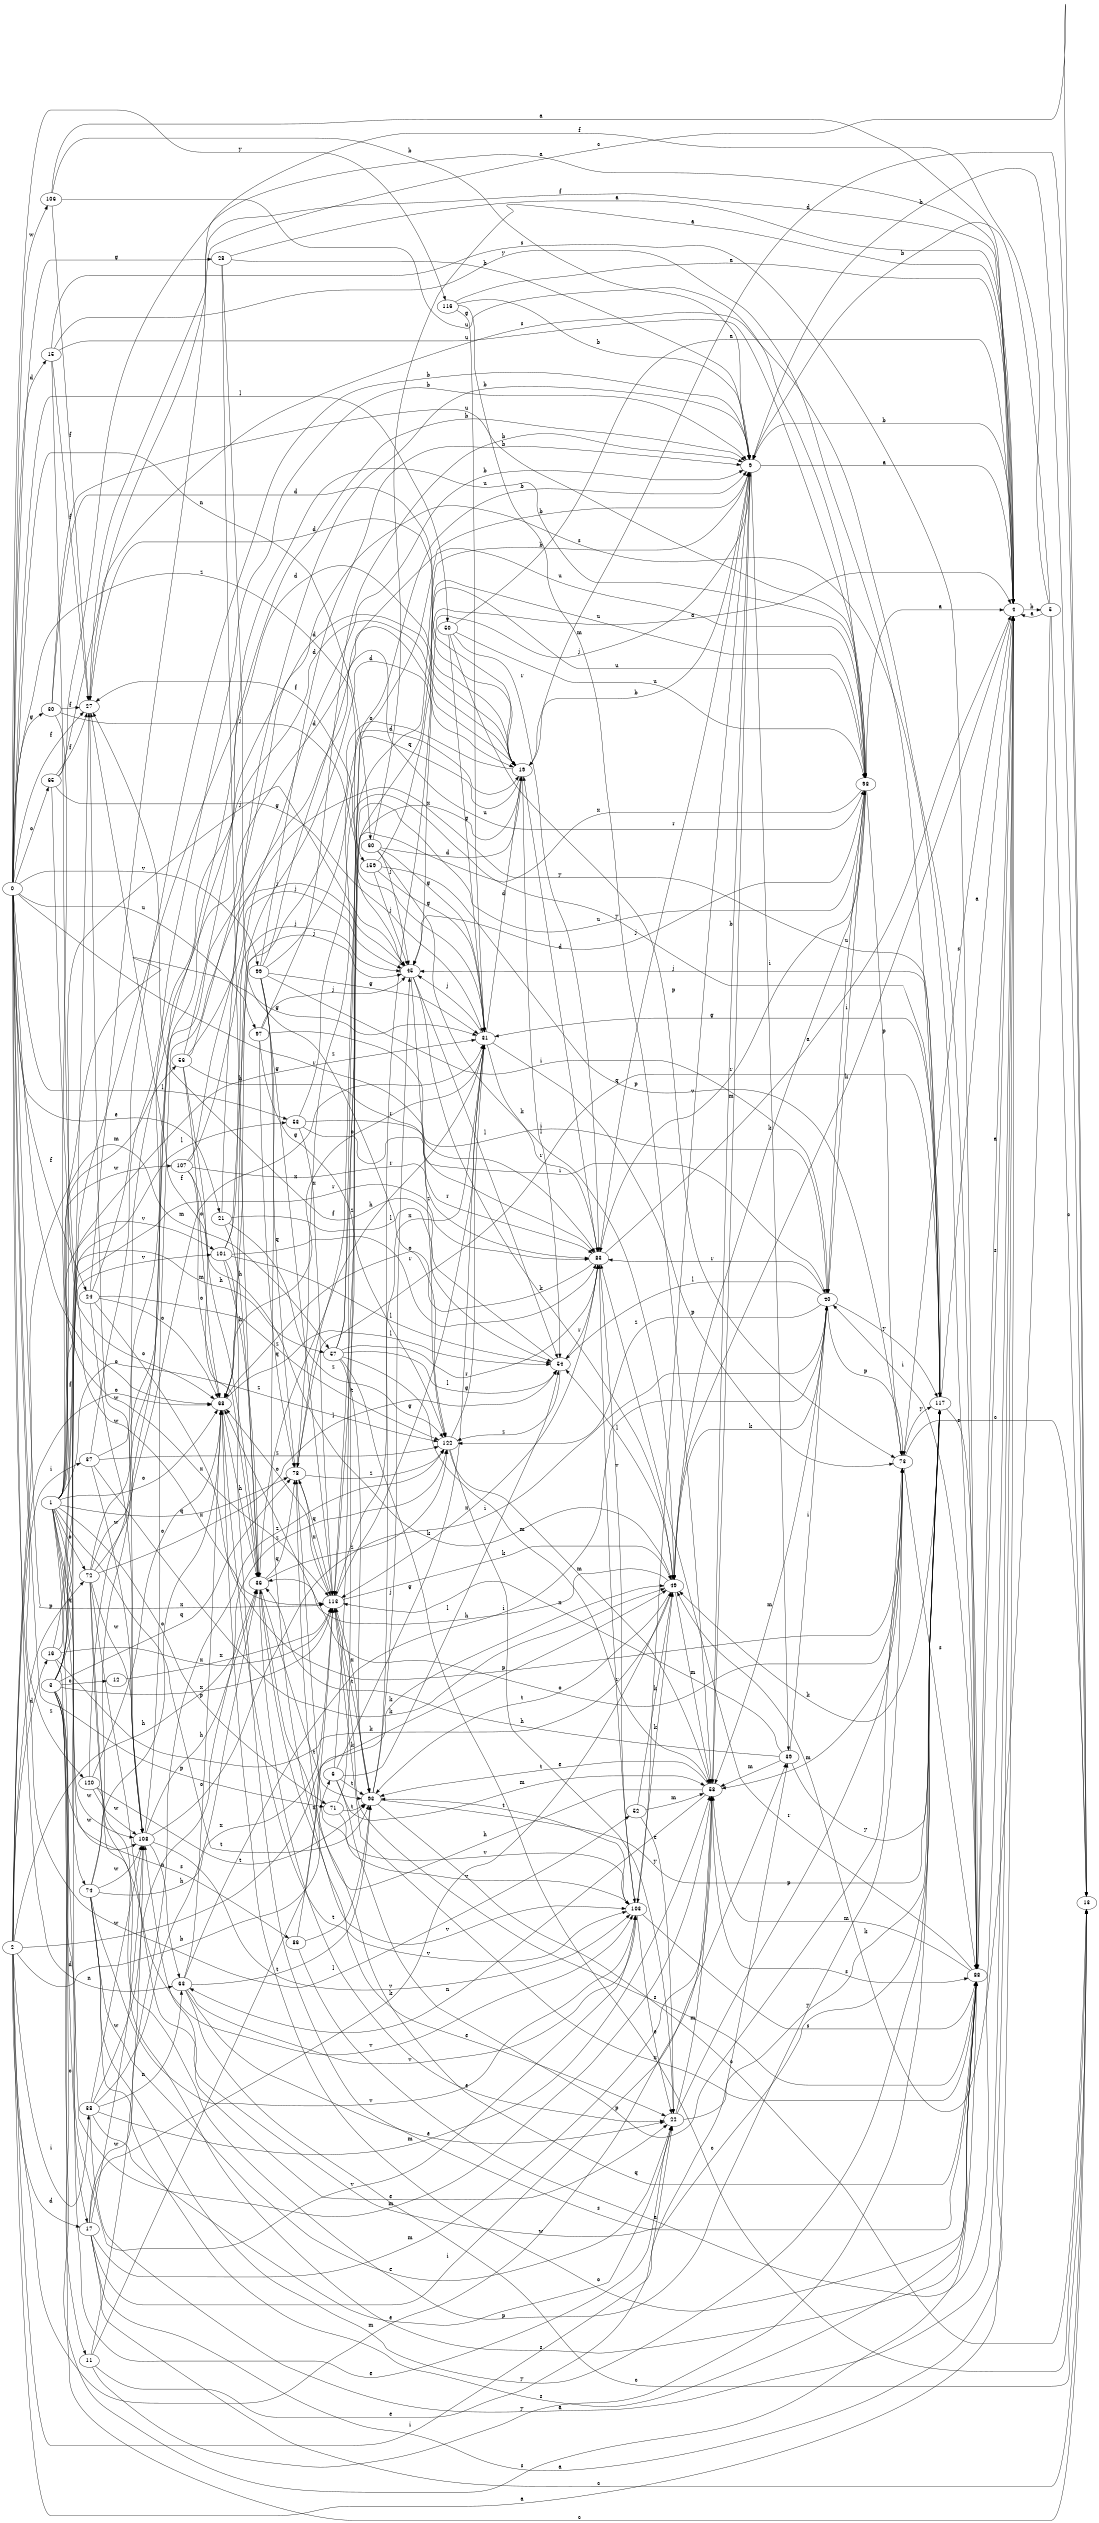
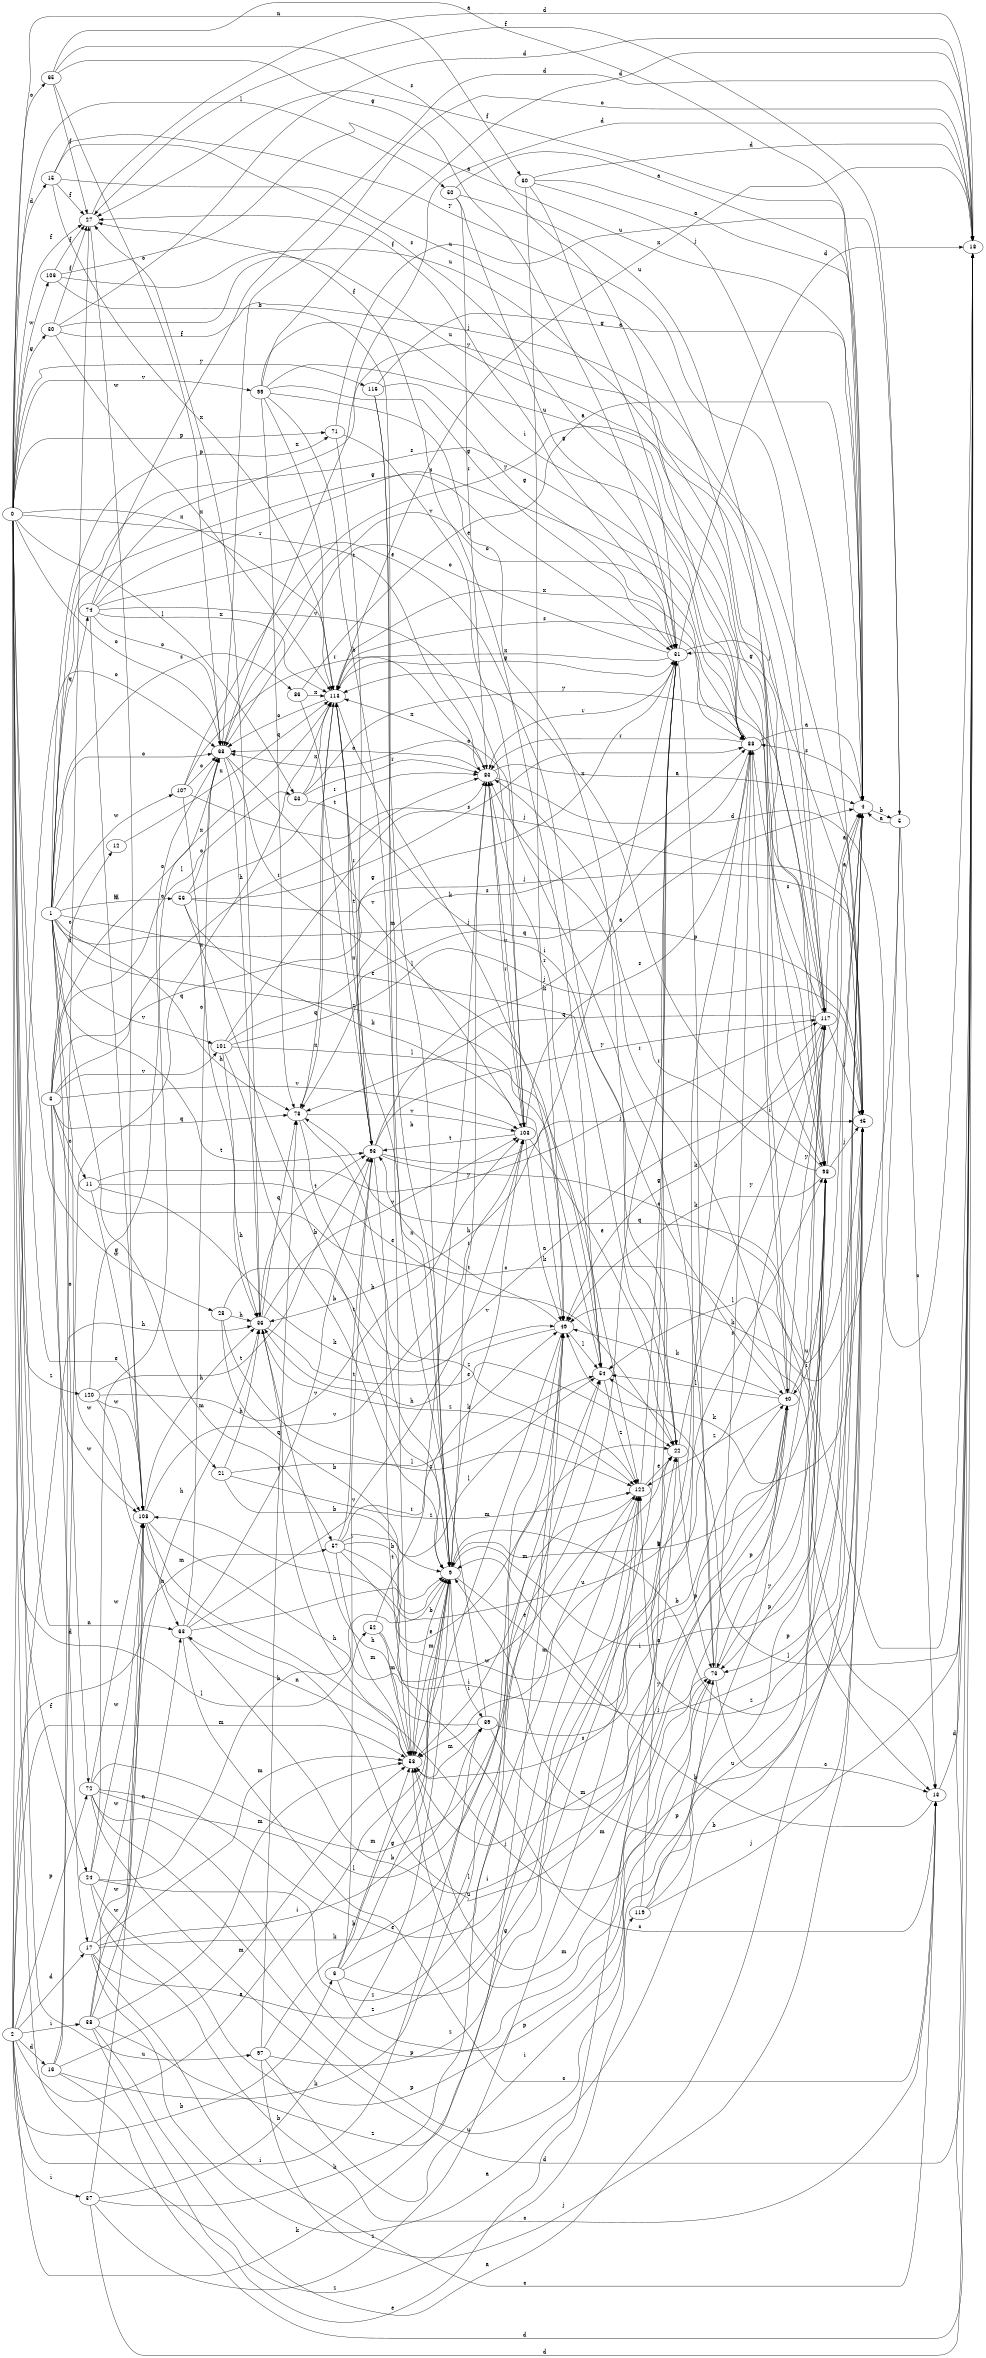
(410, 757) -> (835, 219)
(522, 770) -> (973, 247)
(371, 866) -> (640, 1913)
(959, 949) -> (788, 1636)
(672, 1054) -> none
(831, 1121) -> none
(557, 1768) -> (387, 1455)
(999, 2250) -> (303, 1925)
(397, 2326) -> none
